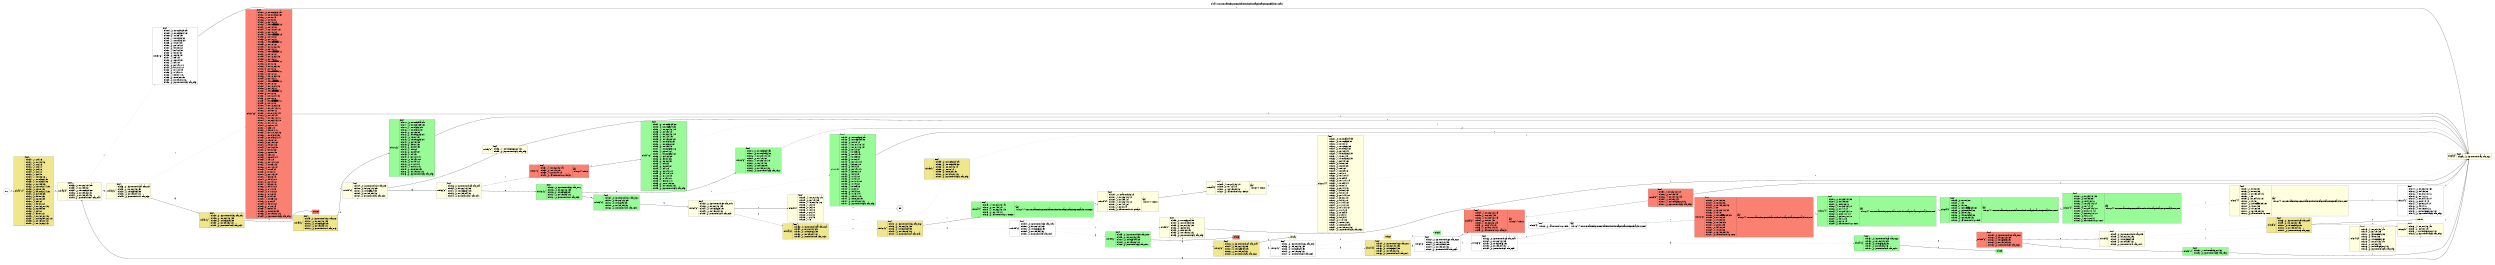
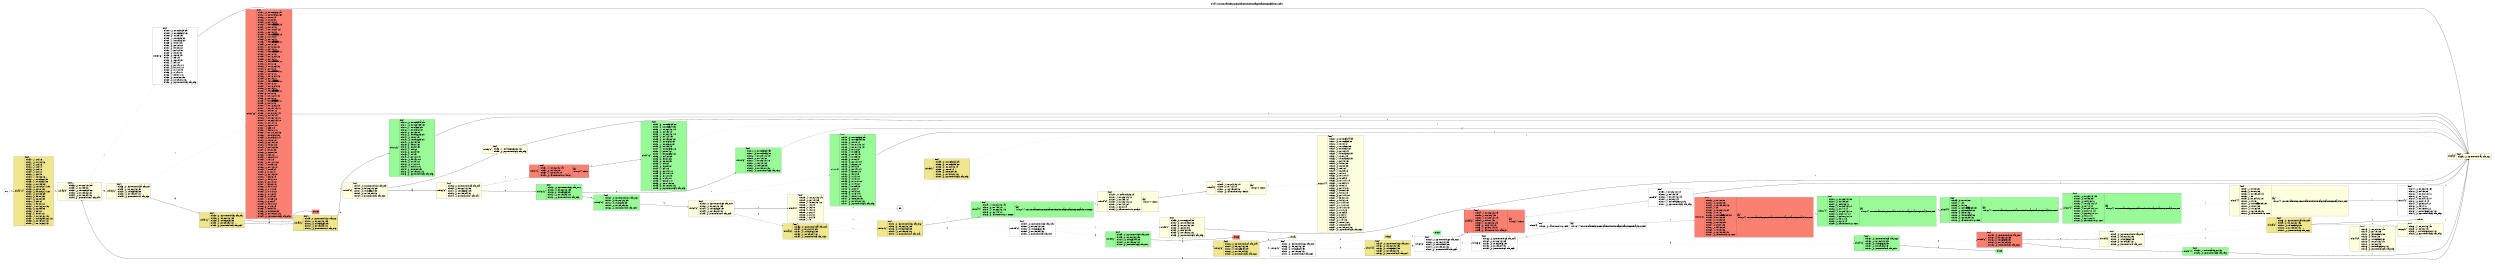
(1671, 198) -> (1671, 198)
none -> (268, 224)
